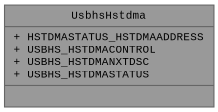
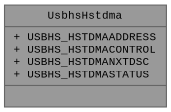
(109, 37) -> (85, 37)
